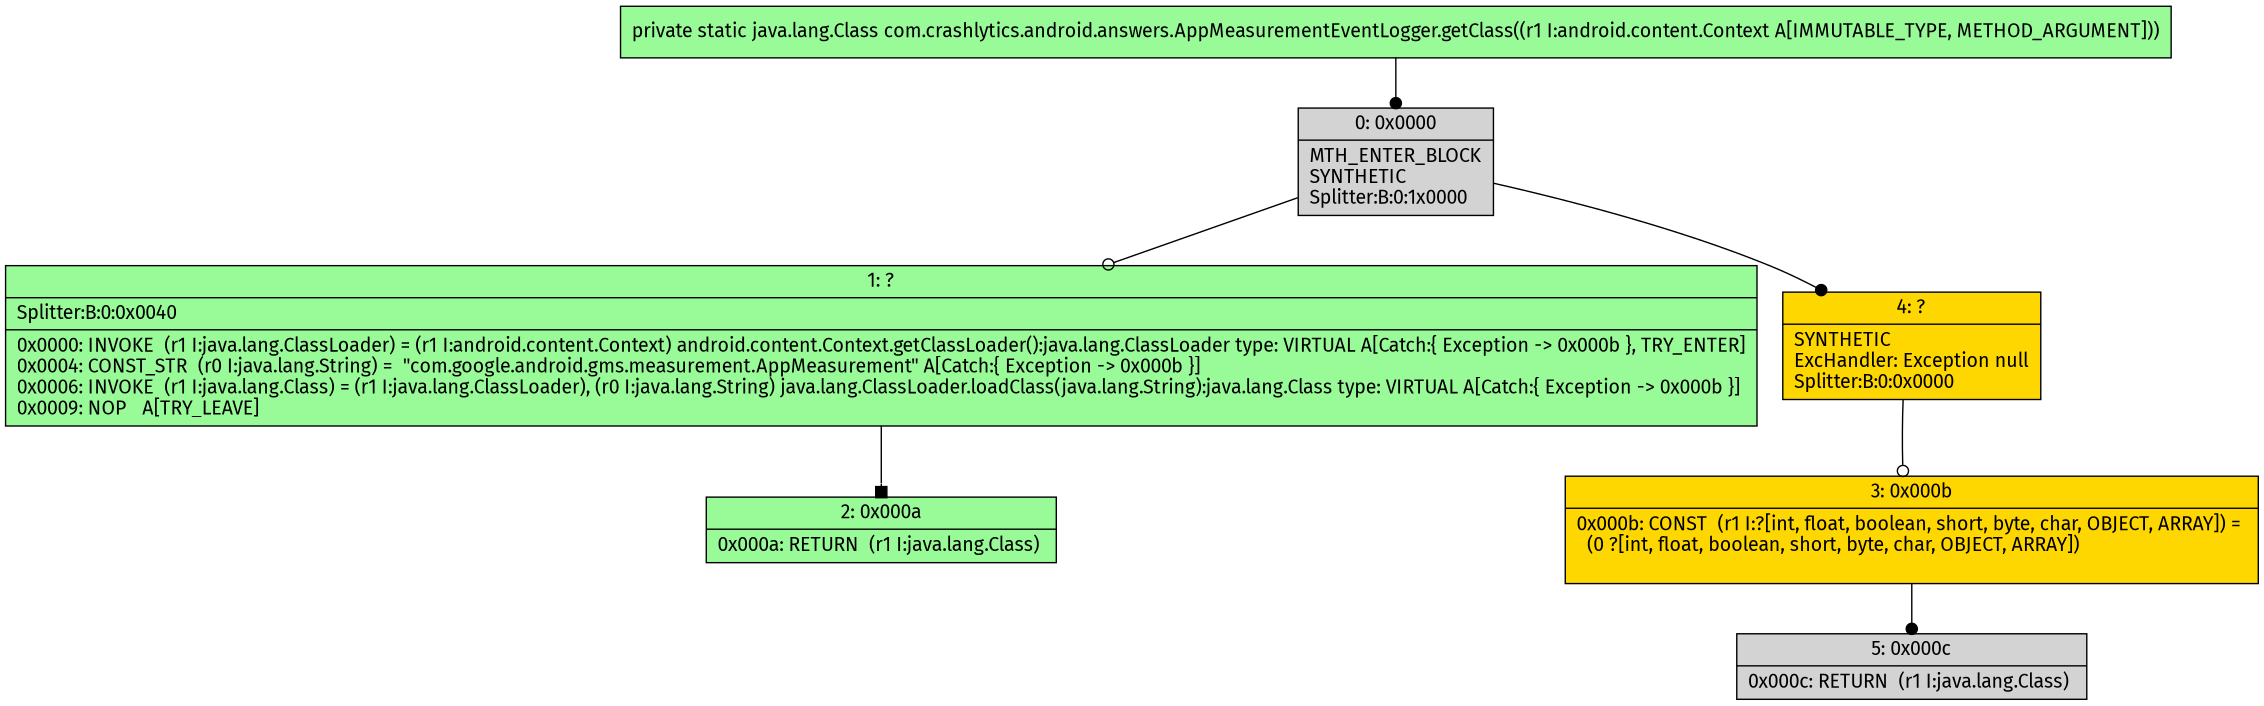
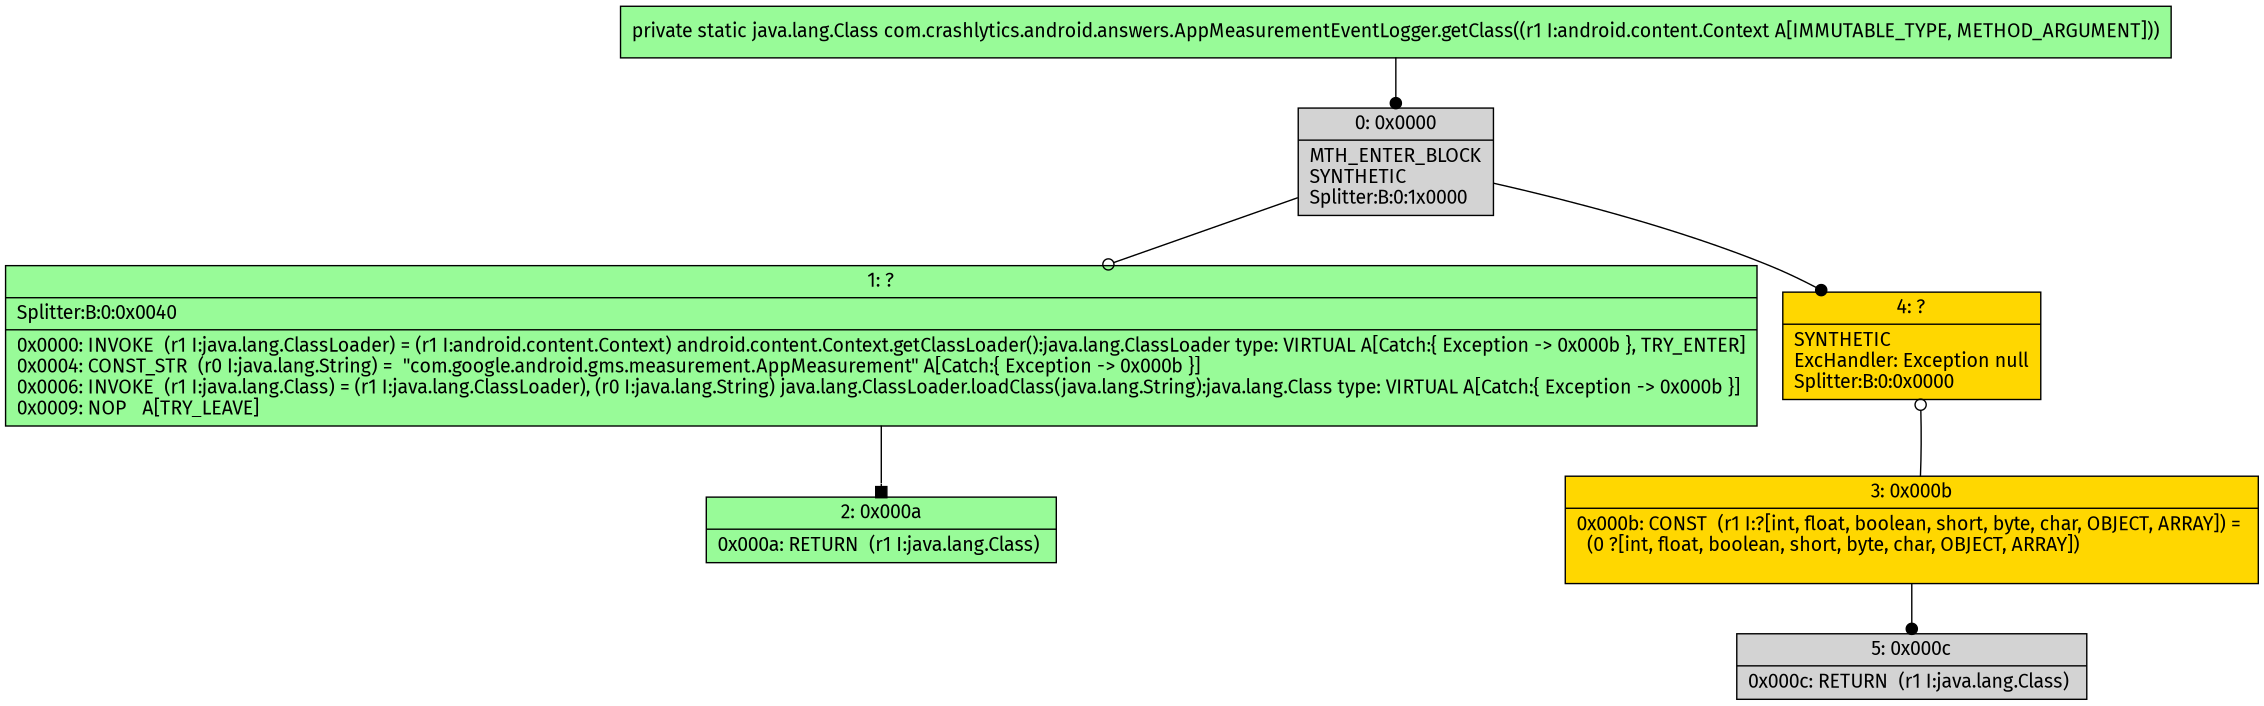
(1902, 432) -> (1921, 444)
